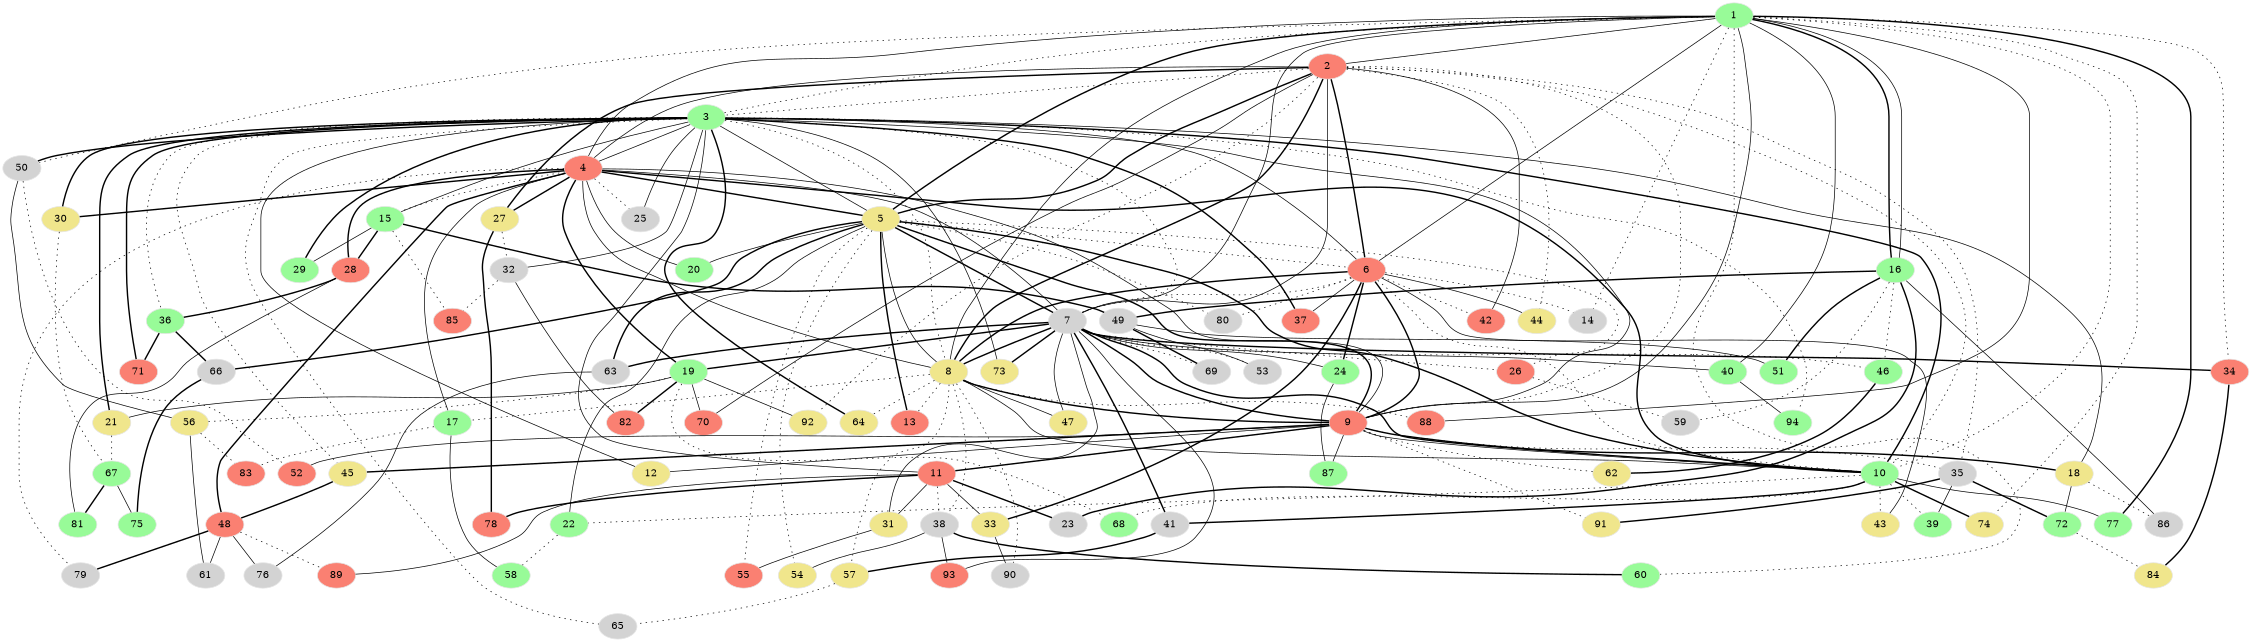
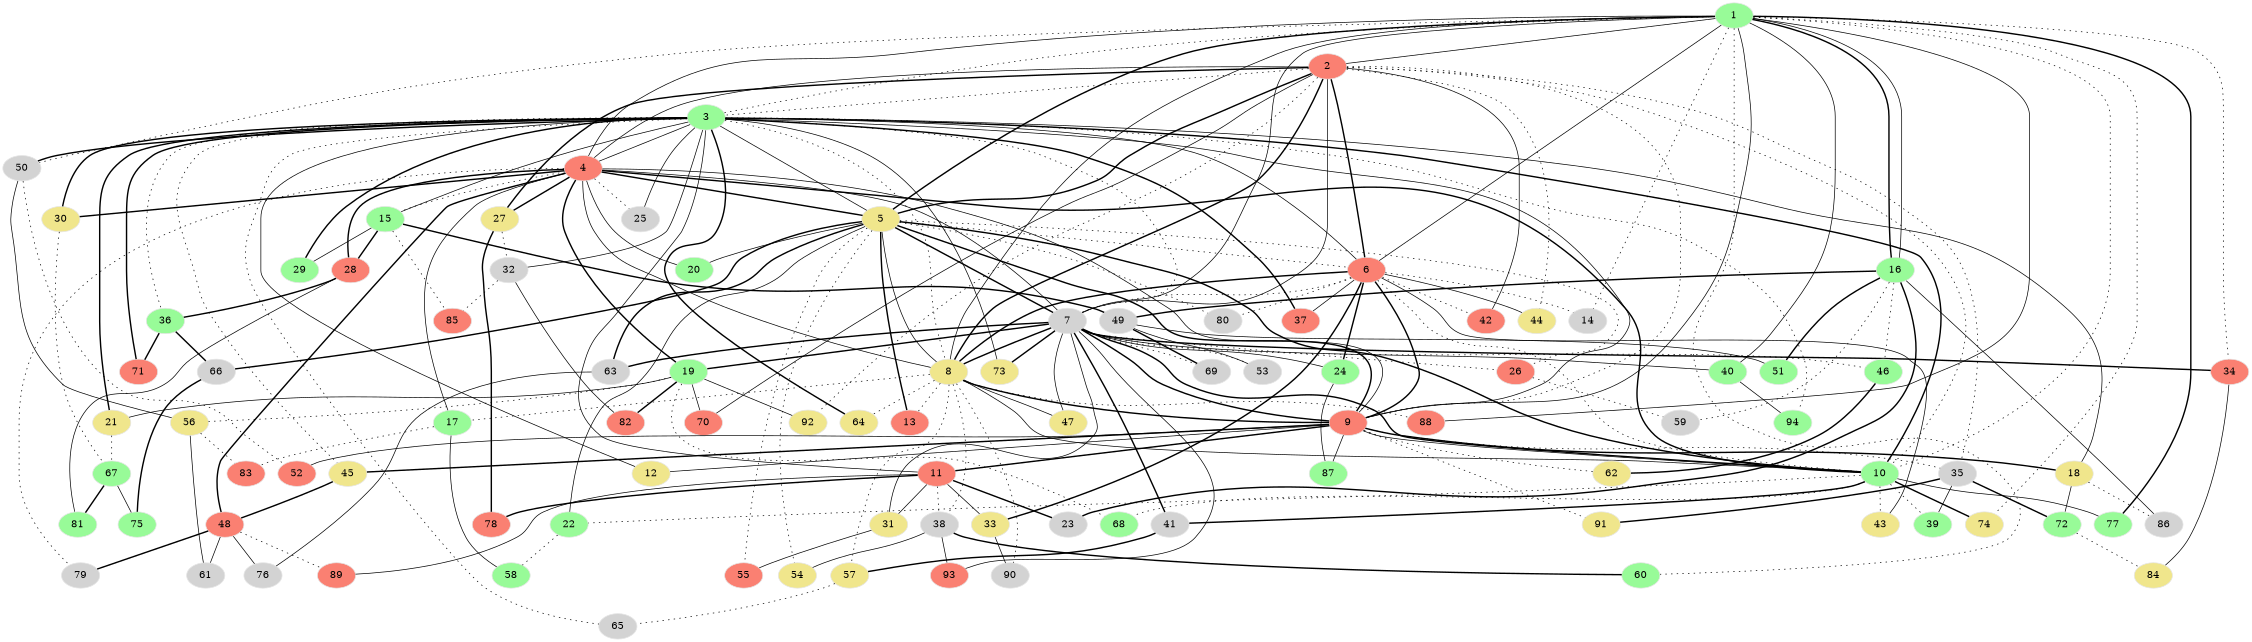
(2212, 481) -> (2212, 481)
